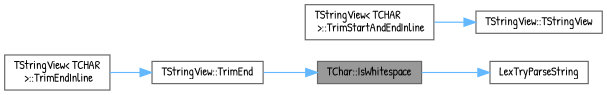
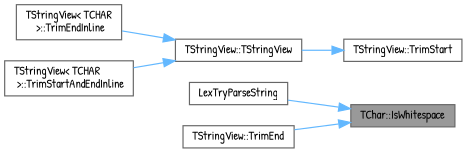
none -> (403, 50)
(125, 73) -> (143, 34)
(450, 73) -> (313, 104)
